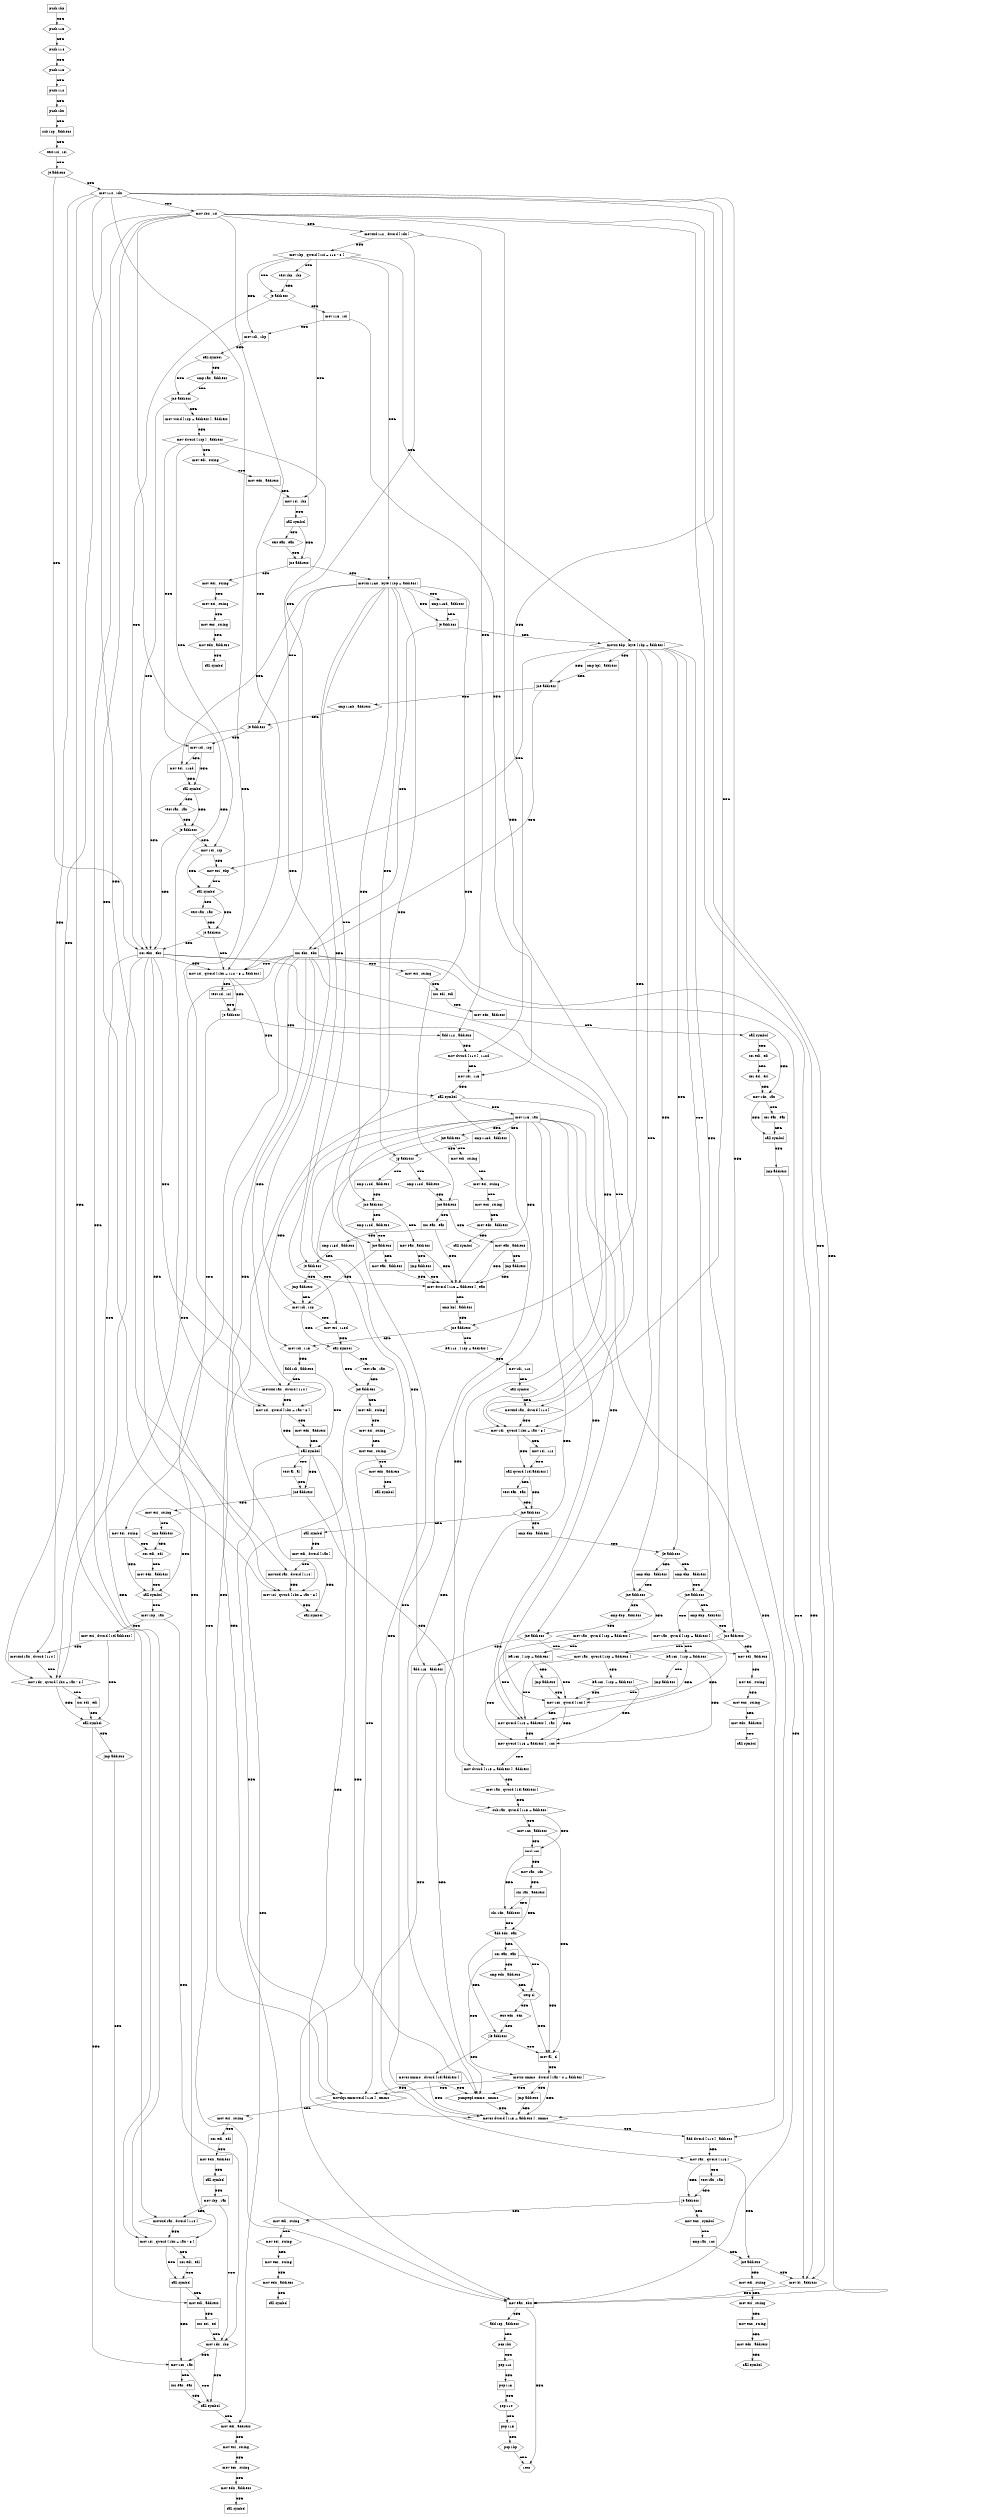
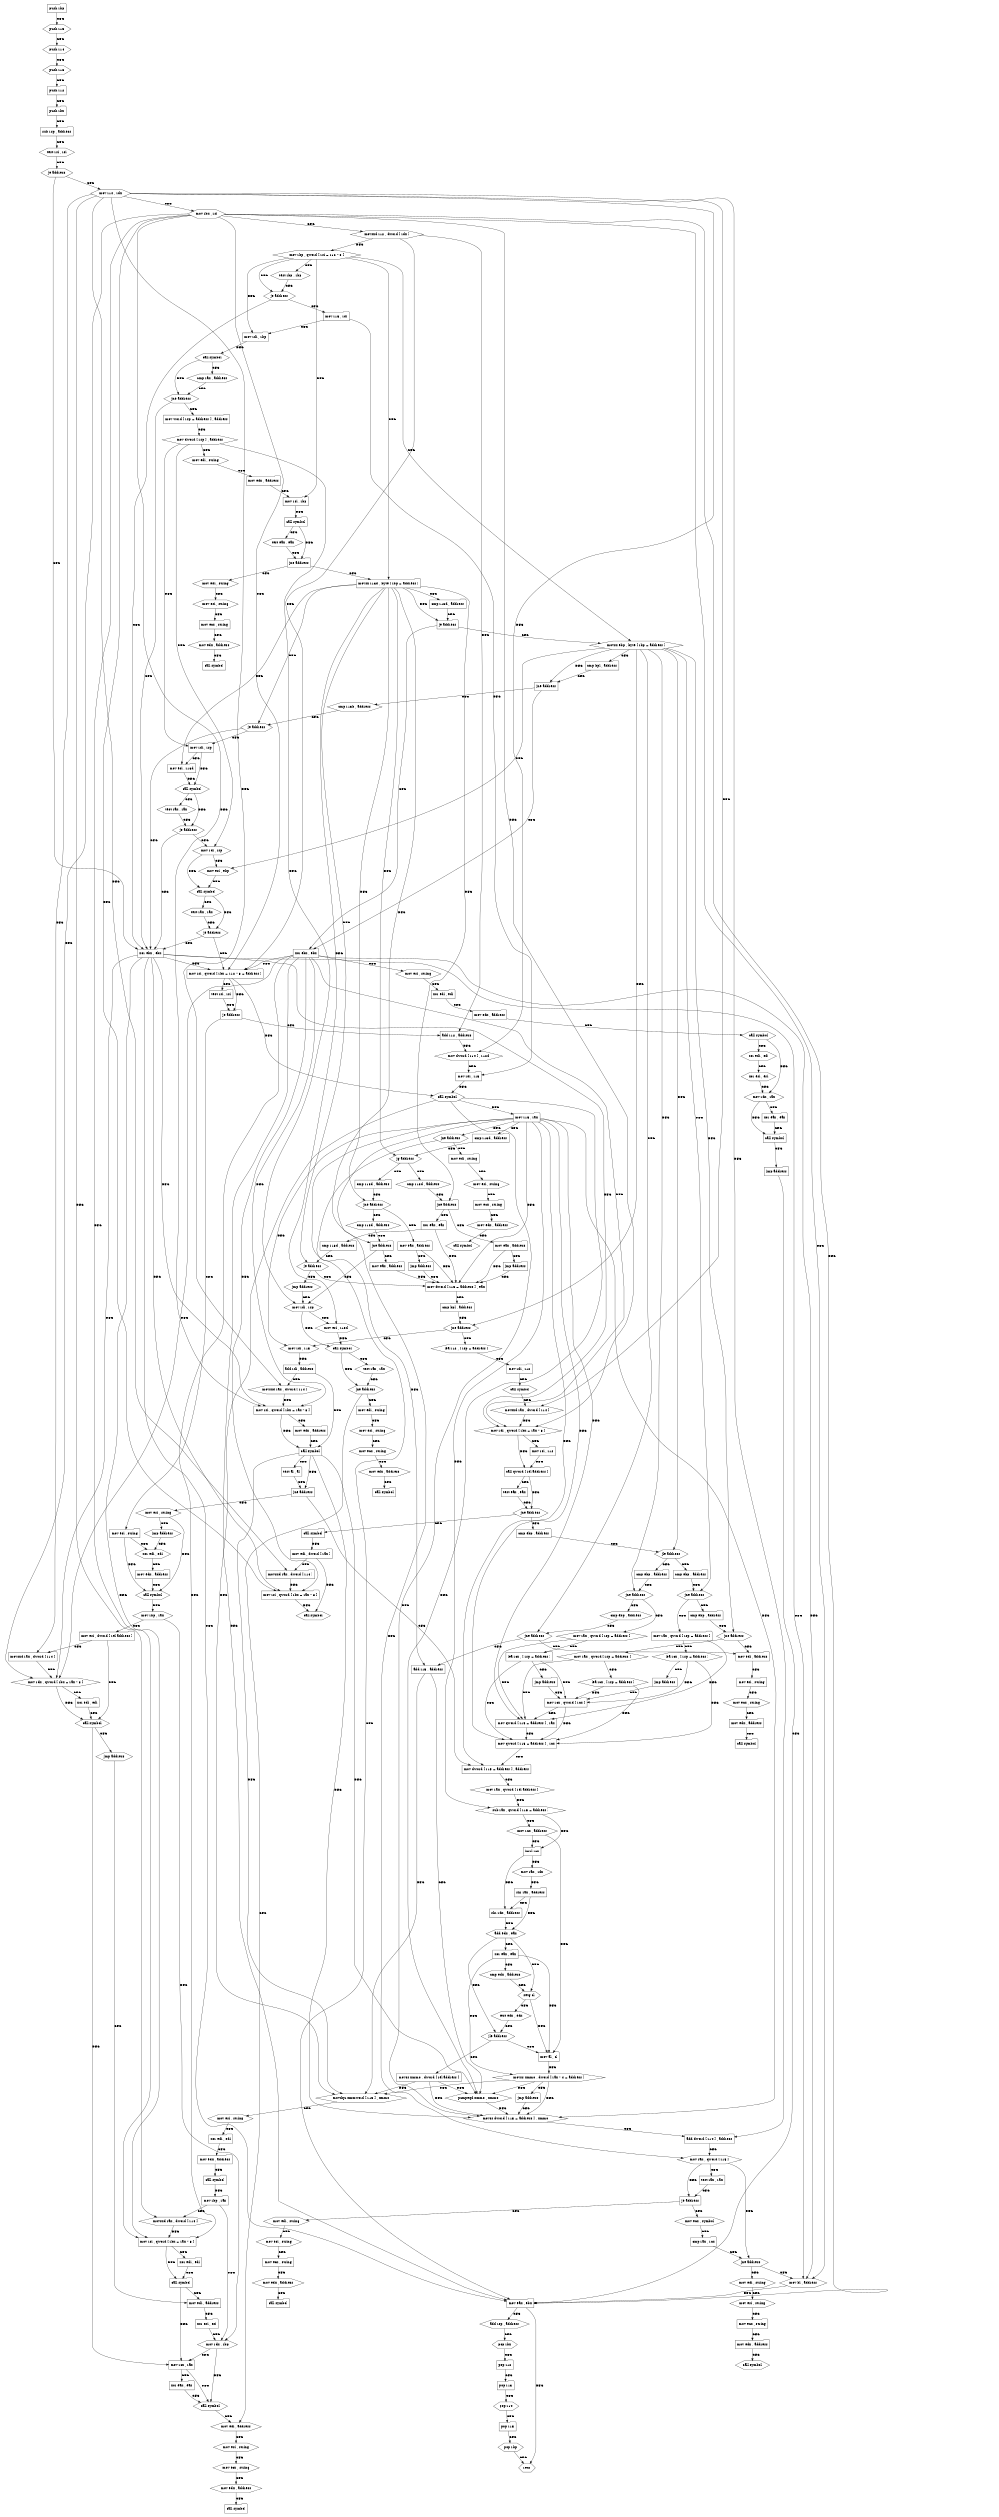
(608, 1415) -> (576, 1458)
(205, 2355) -> (205, 2355)
